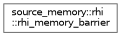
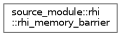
(61, 18) -> (61, 18)
